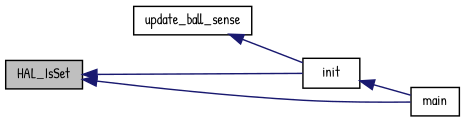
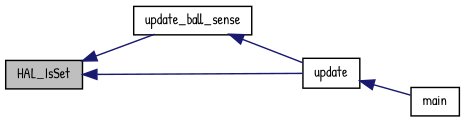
(331, 73) -> (331, 73)
(253, 97) -> (125, 45)
